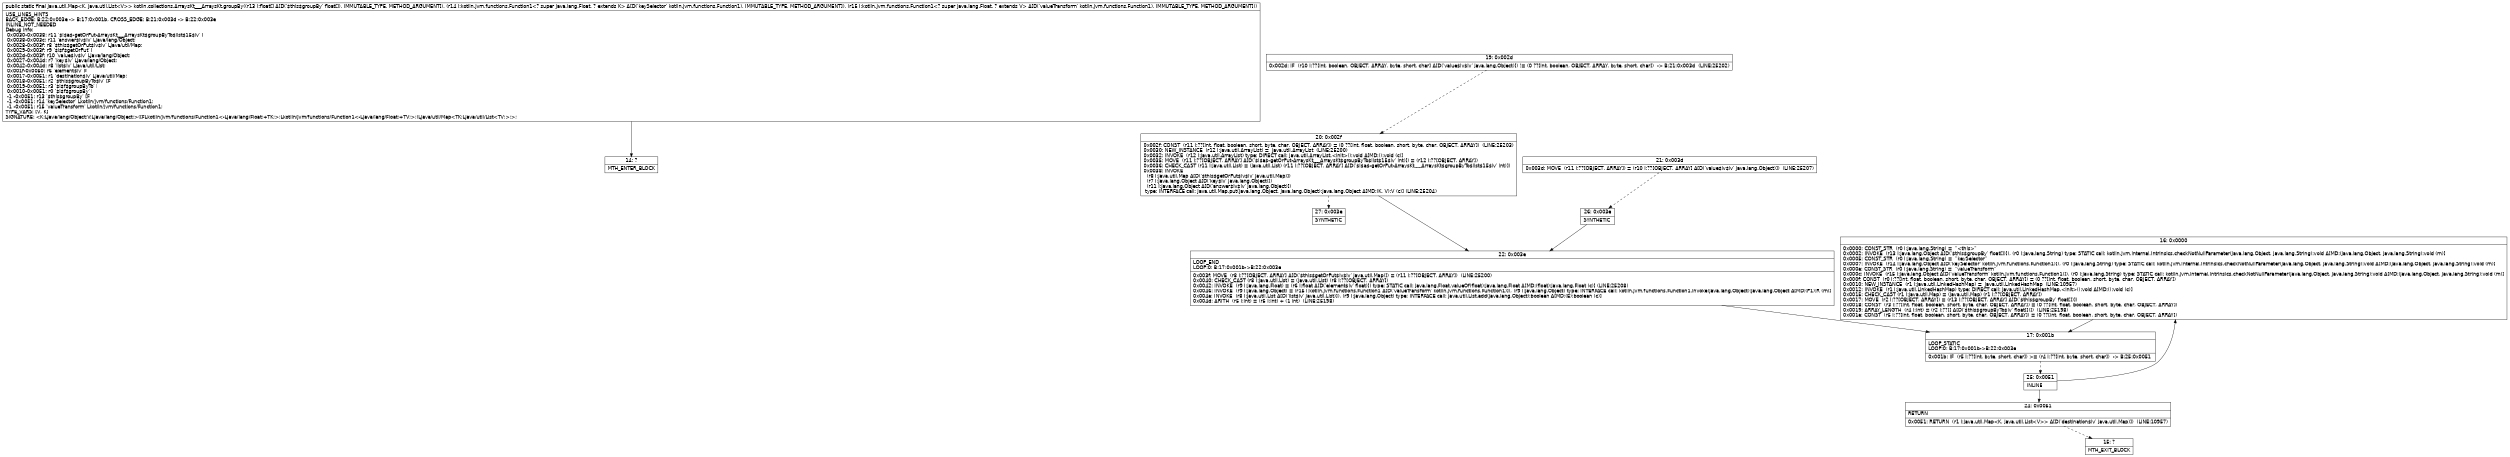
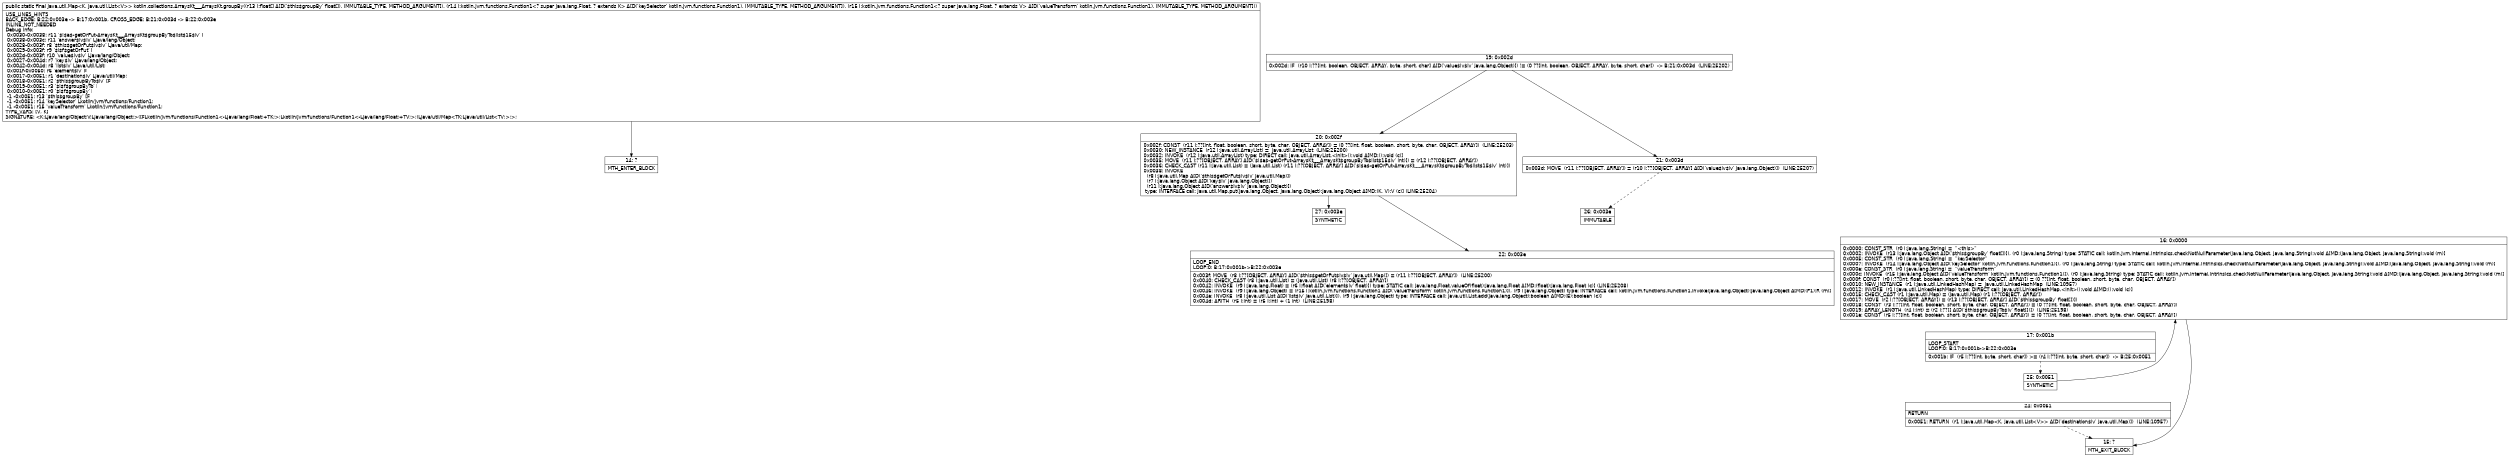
(1435, 101) -> (1435, 101)
none -> (1583, 113)
(1329, 200) -> (1329, 200)
(1597, 220) -> (1598, 220)
(1570, 237) -> none
(1824, 319) -> none
(2082, 325) -> (2188, 396)
(1944, 344) -> (1943, 344)
(2035, 386) -> (2040, 386)
(2040, 394) -> none
